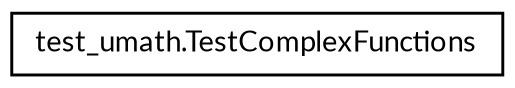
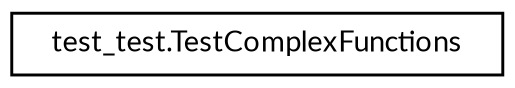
(257, 44) -> (257, 44)
